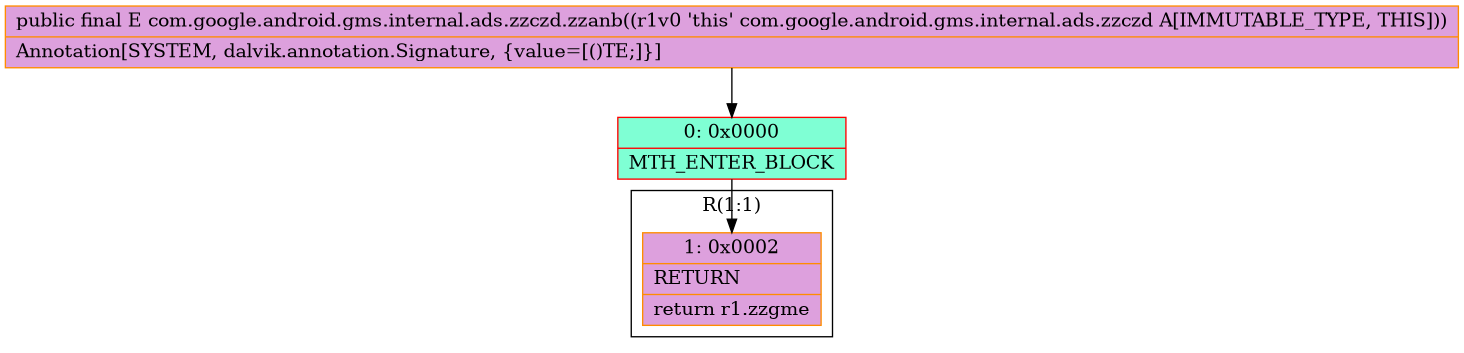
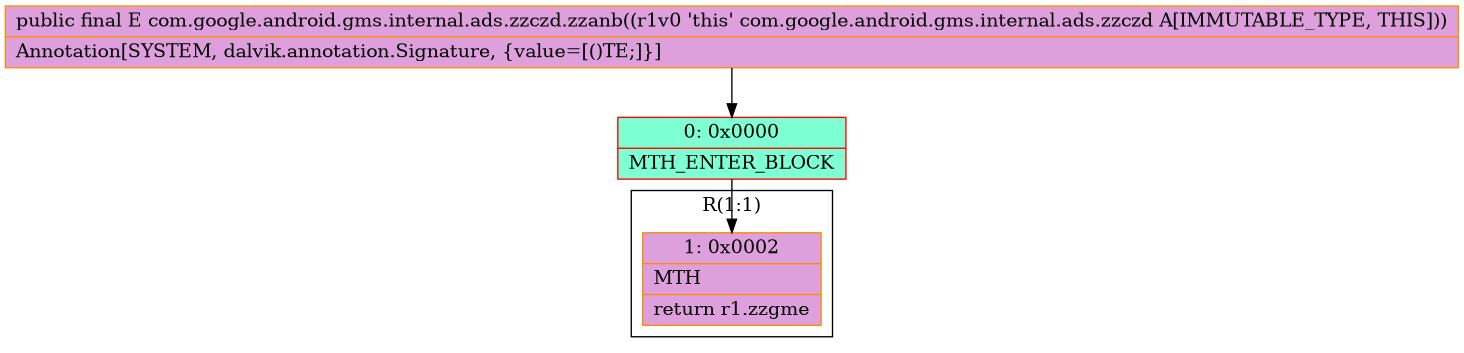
(697, 278) -> (678, 278)
